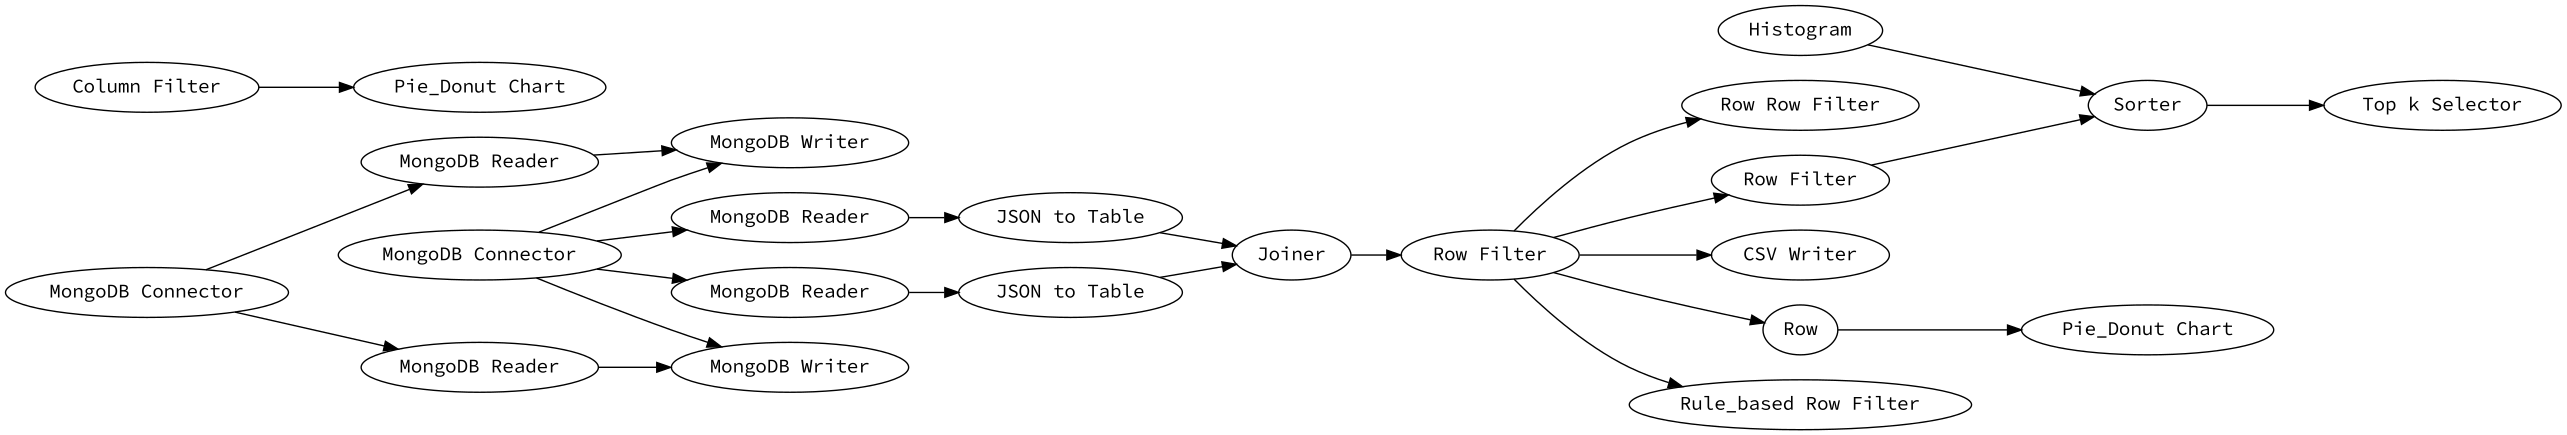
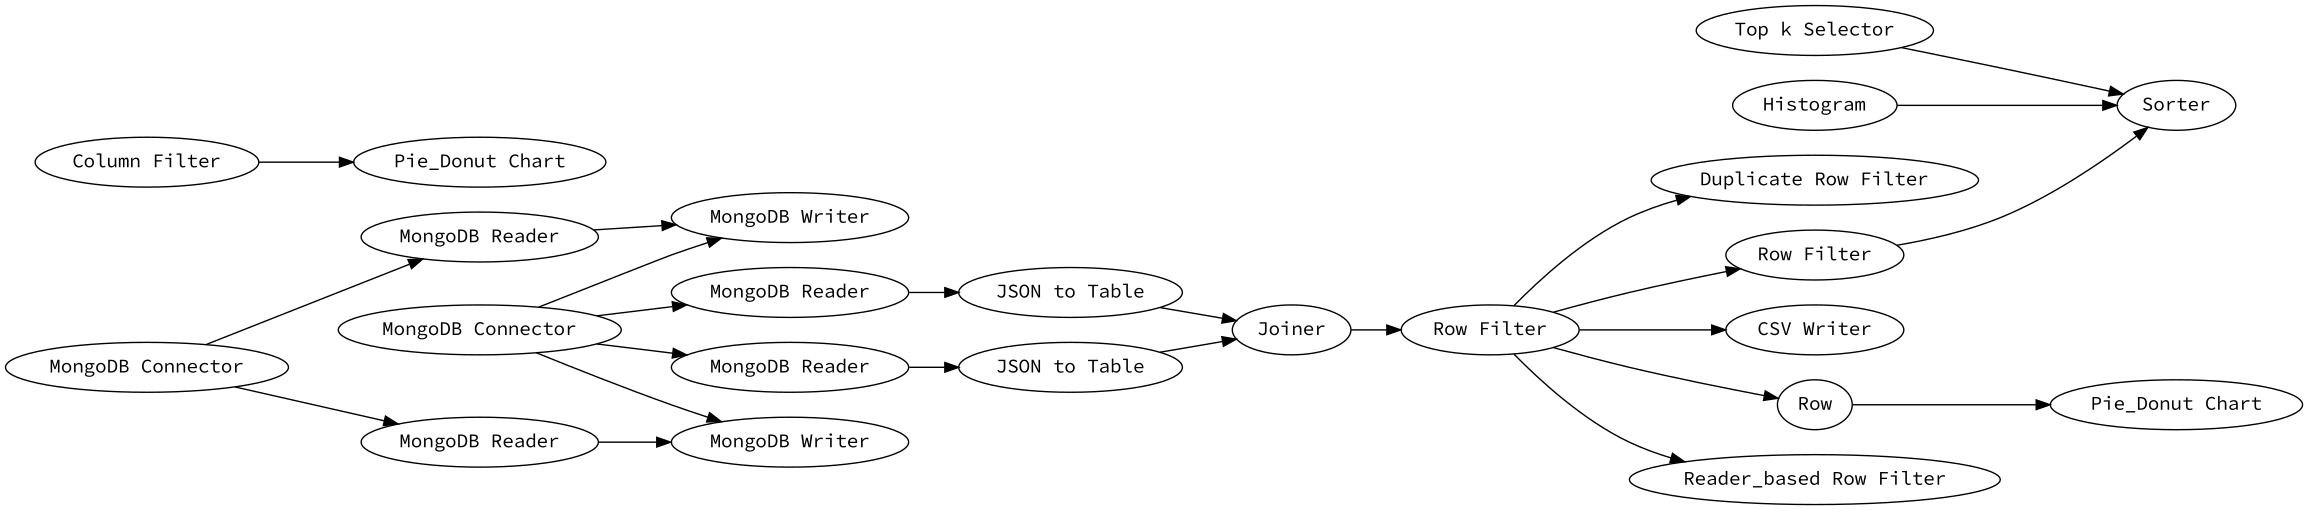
(1800, 105) -> (1815, 180)
(2258, 105) -> (2005, 69)
(1800, 405) -> (1815, 480)
